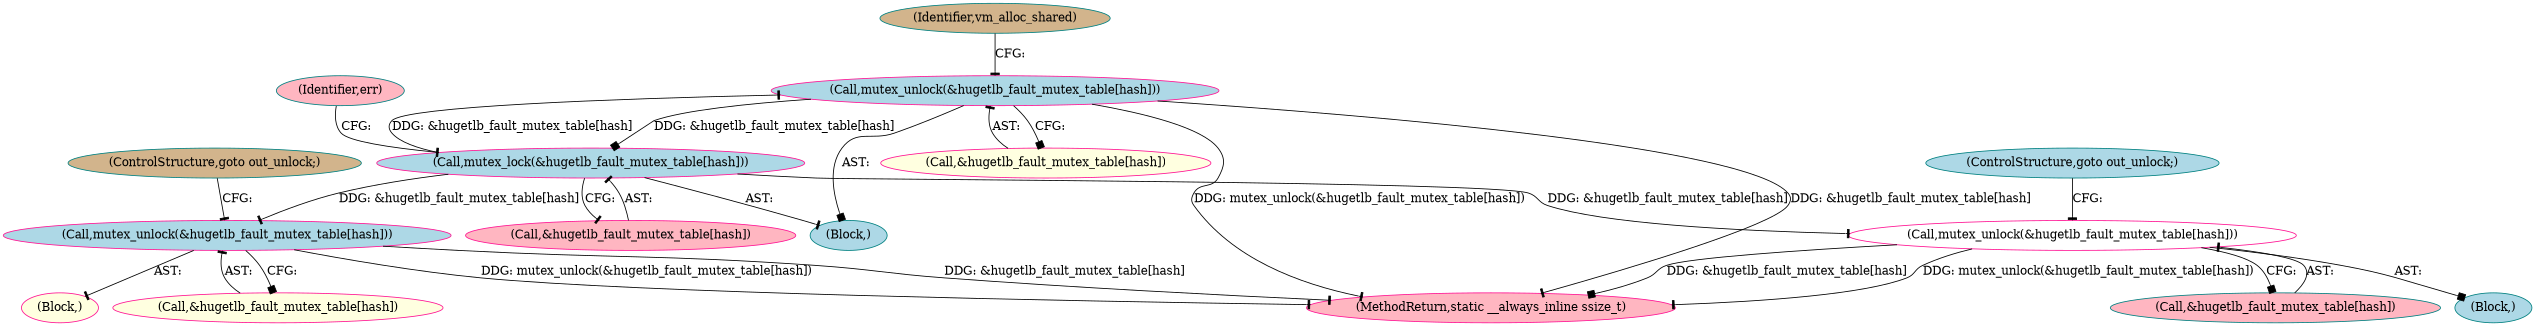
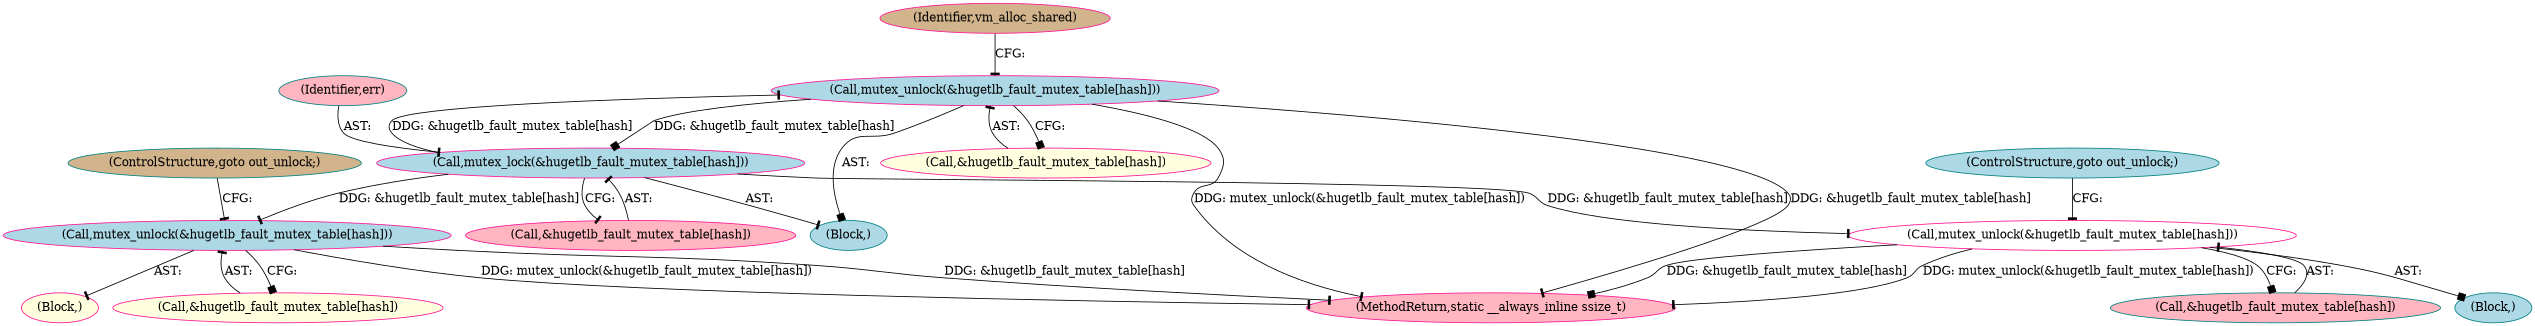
(995, 18) -> (995, 18)
(358, 127) -> (359, 127)
